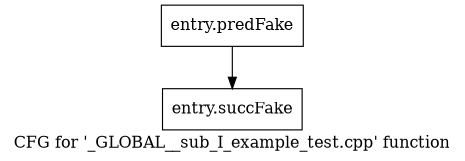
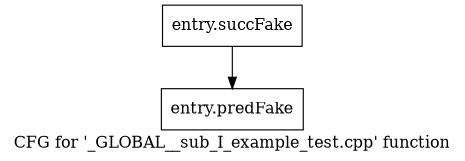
(232, 62) -> (232, 62)
